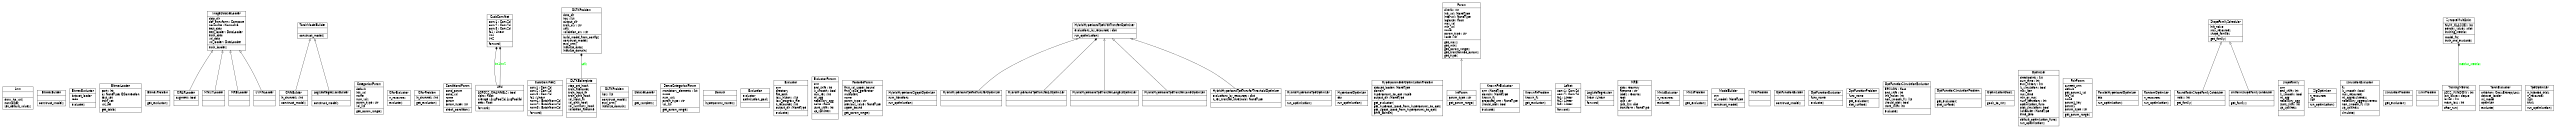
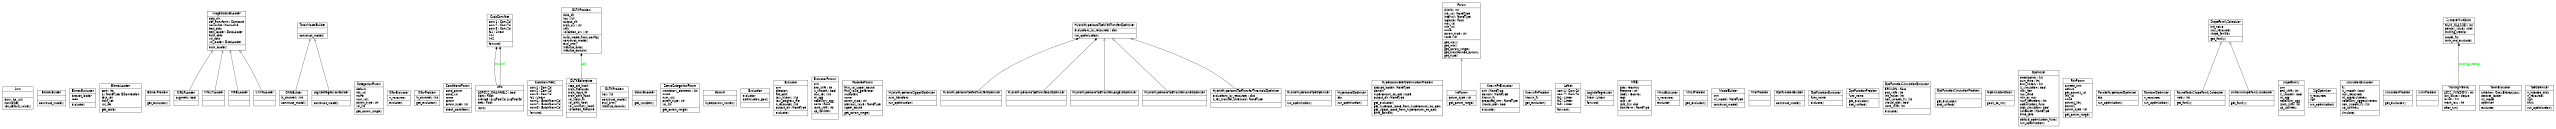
(1025, 59) -> (1025, 59)
(2470, 64) -> (2470, 64)
(484, 108) -> (482, 108)
